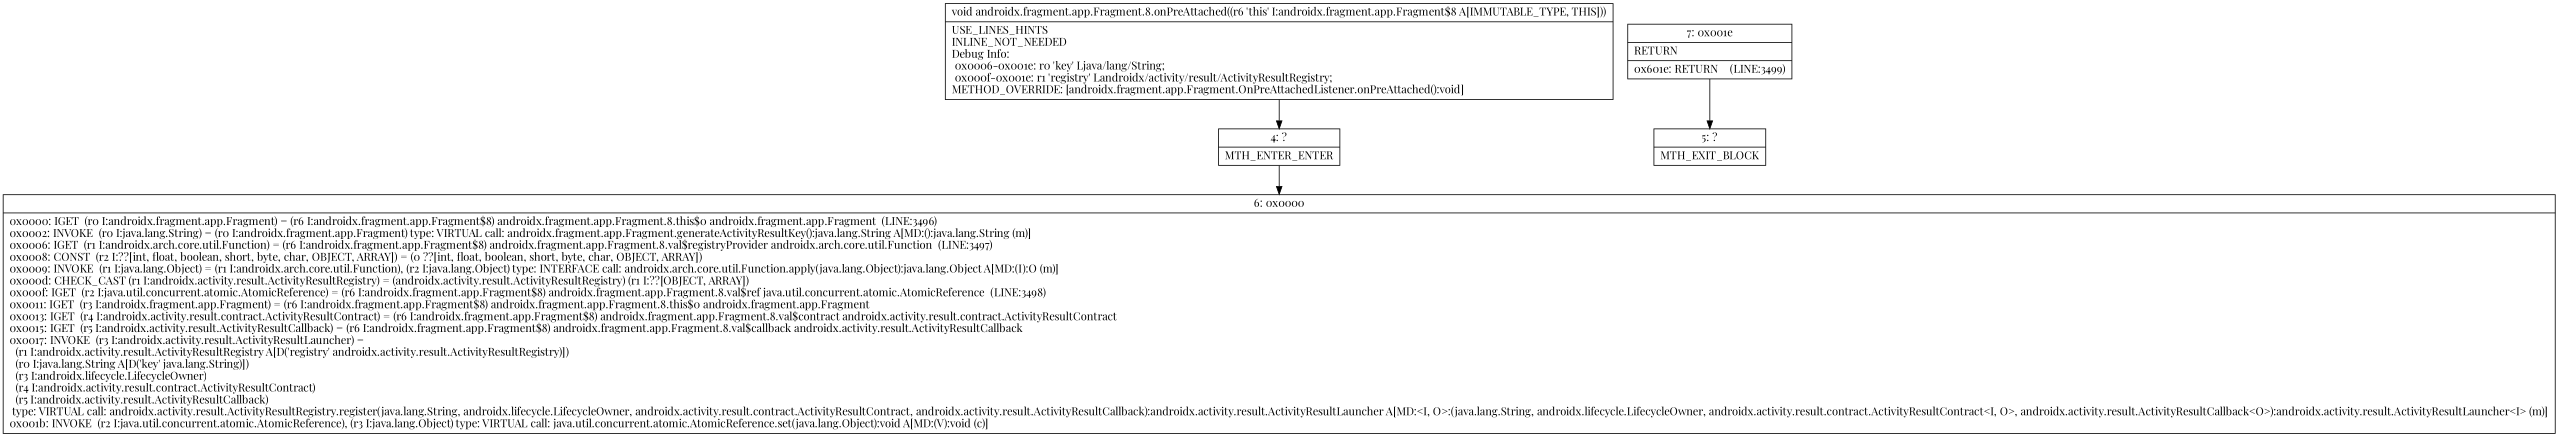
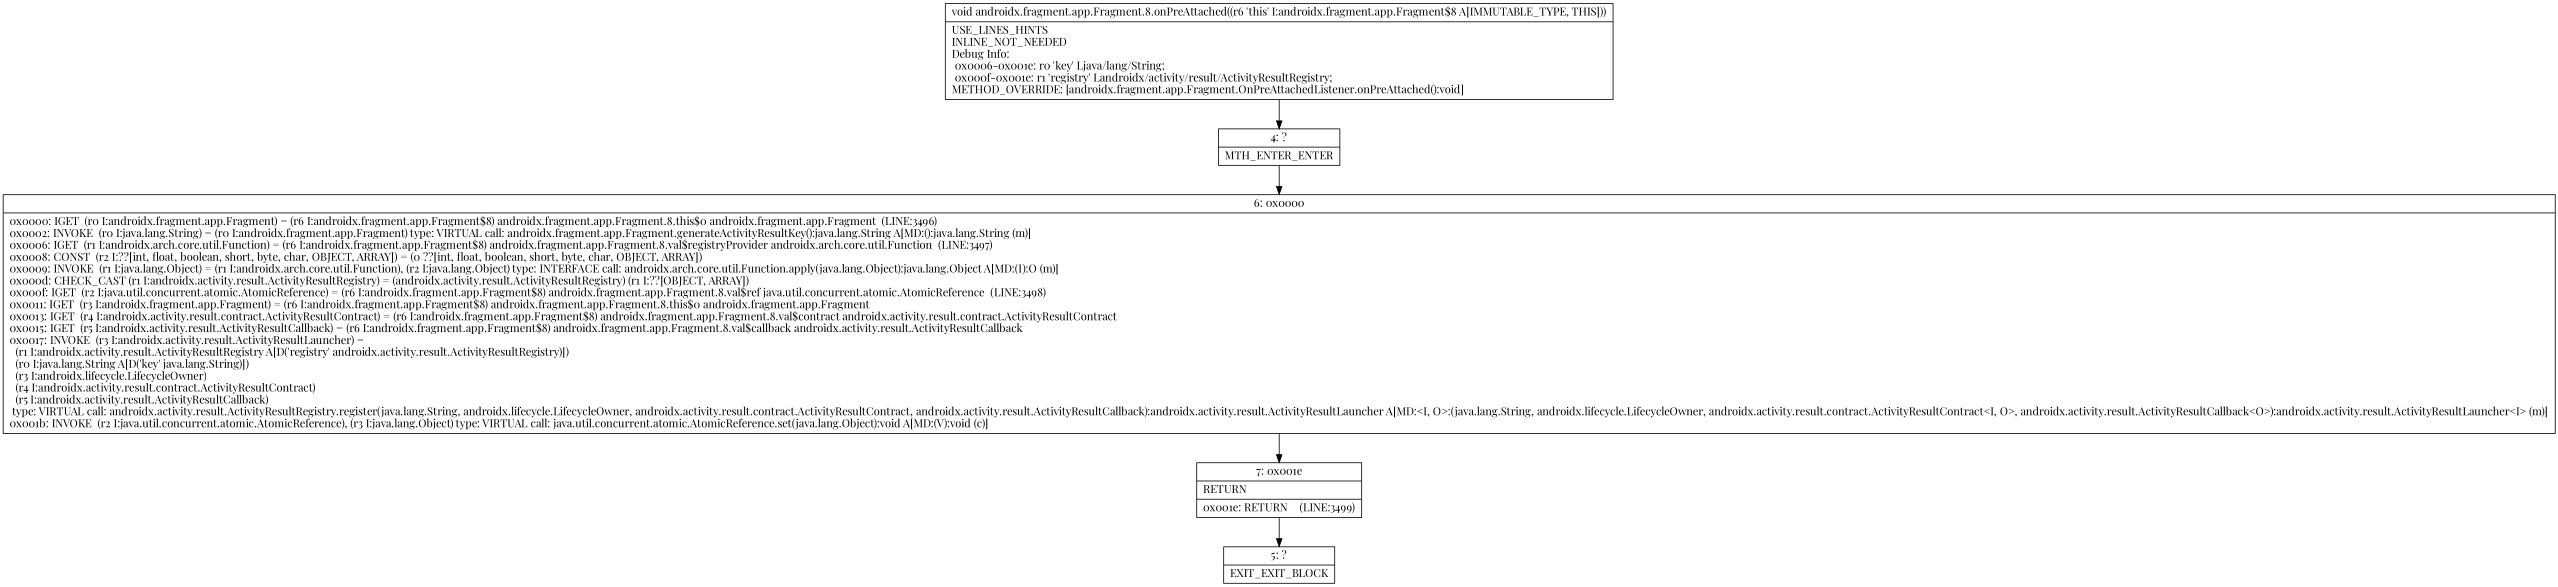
(1710, 69) -> (1279, 508)
(1710, 156) -> (1279, 574)
none -> (1279, 444)
